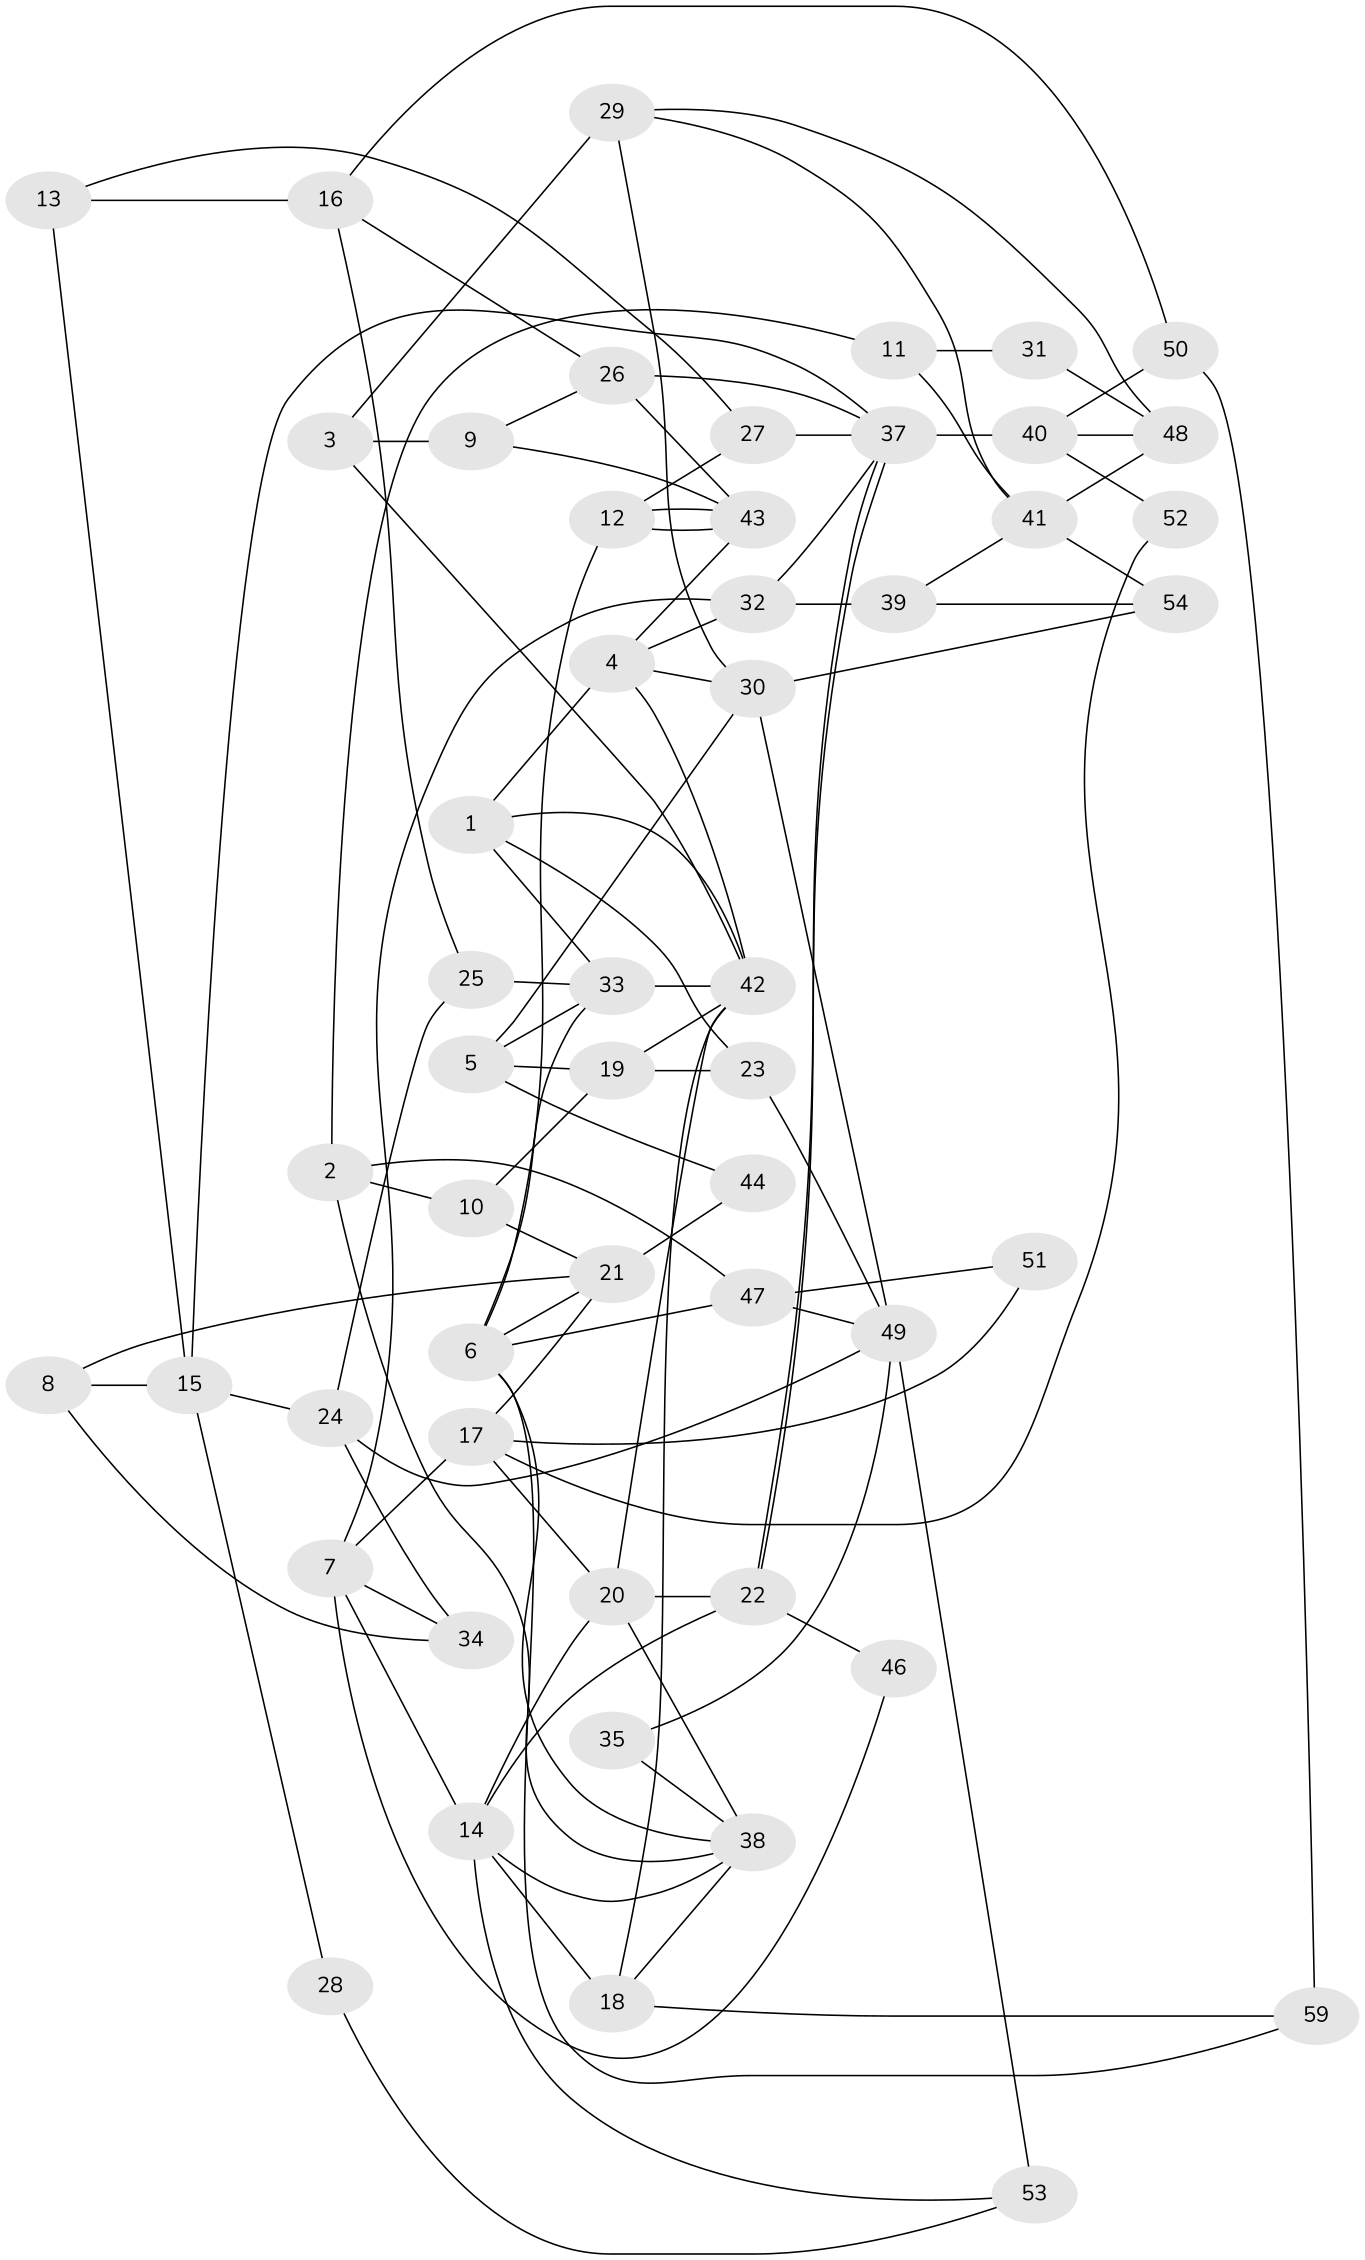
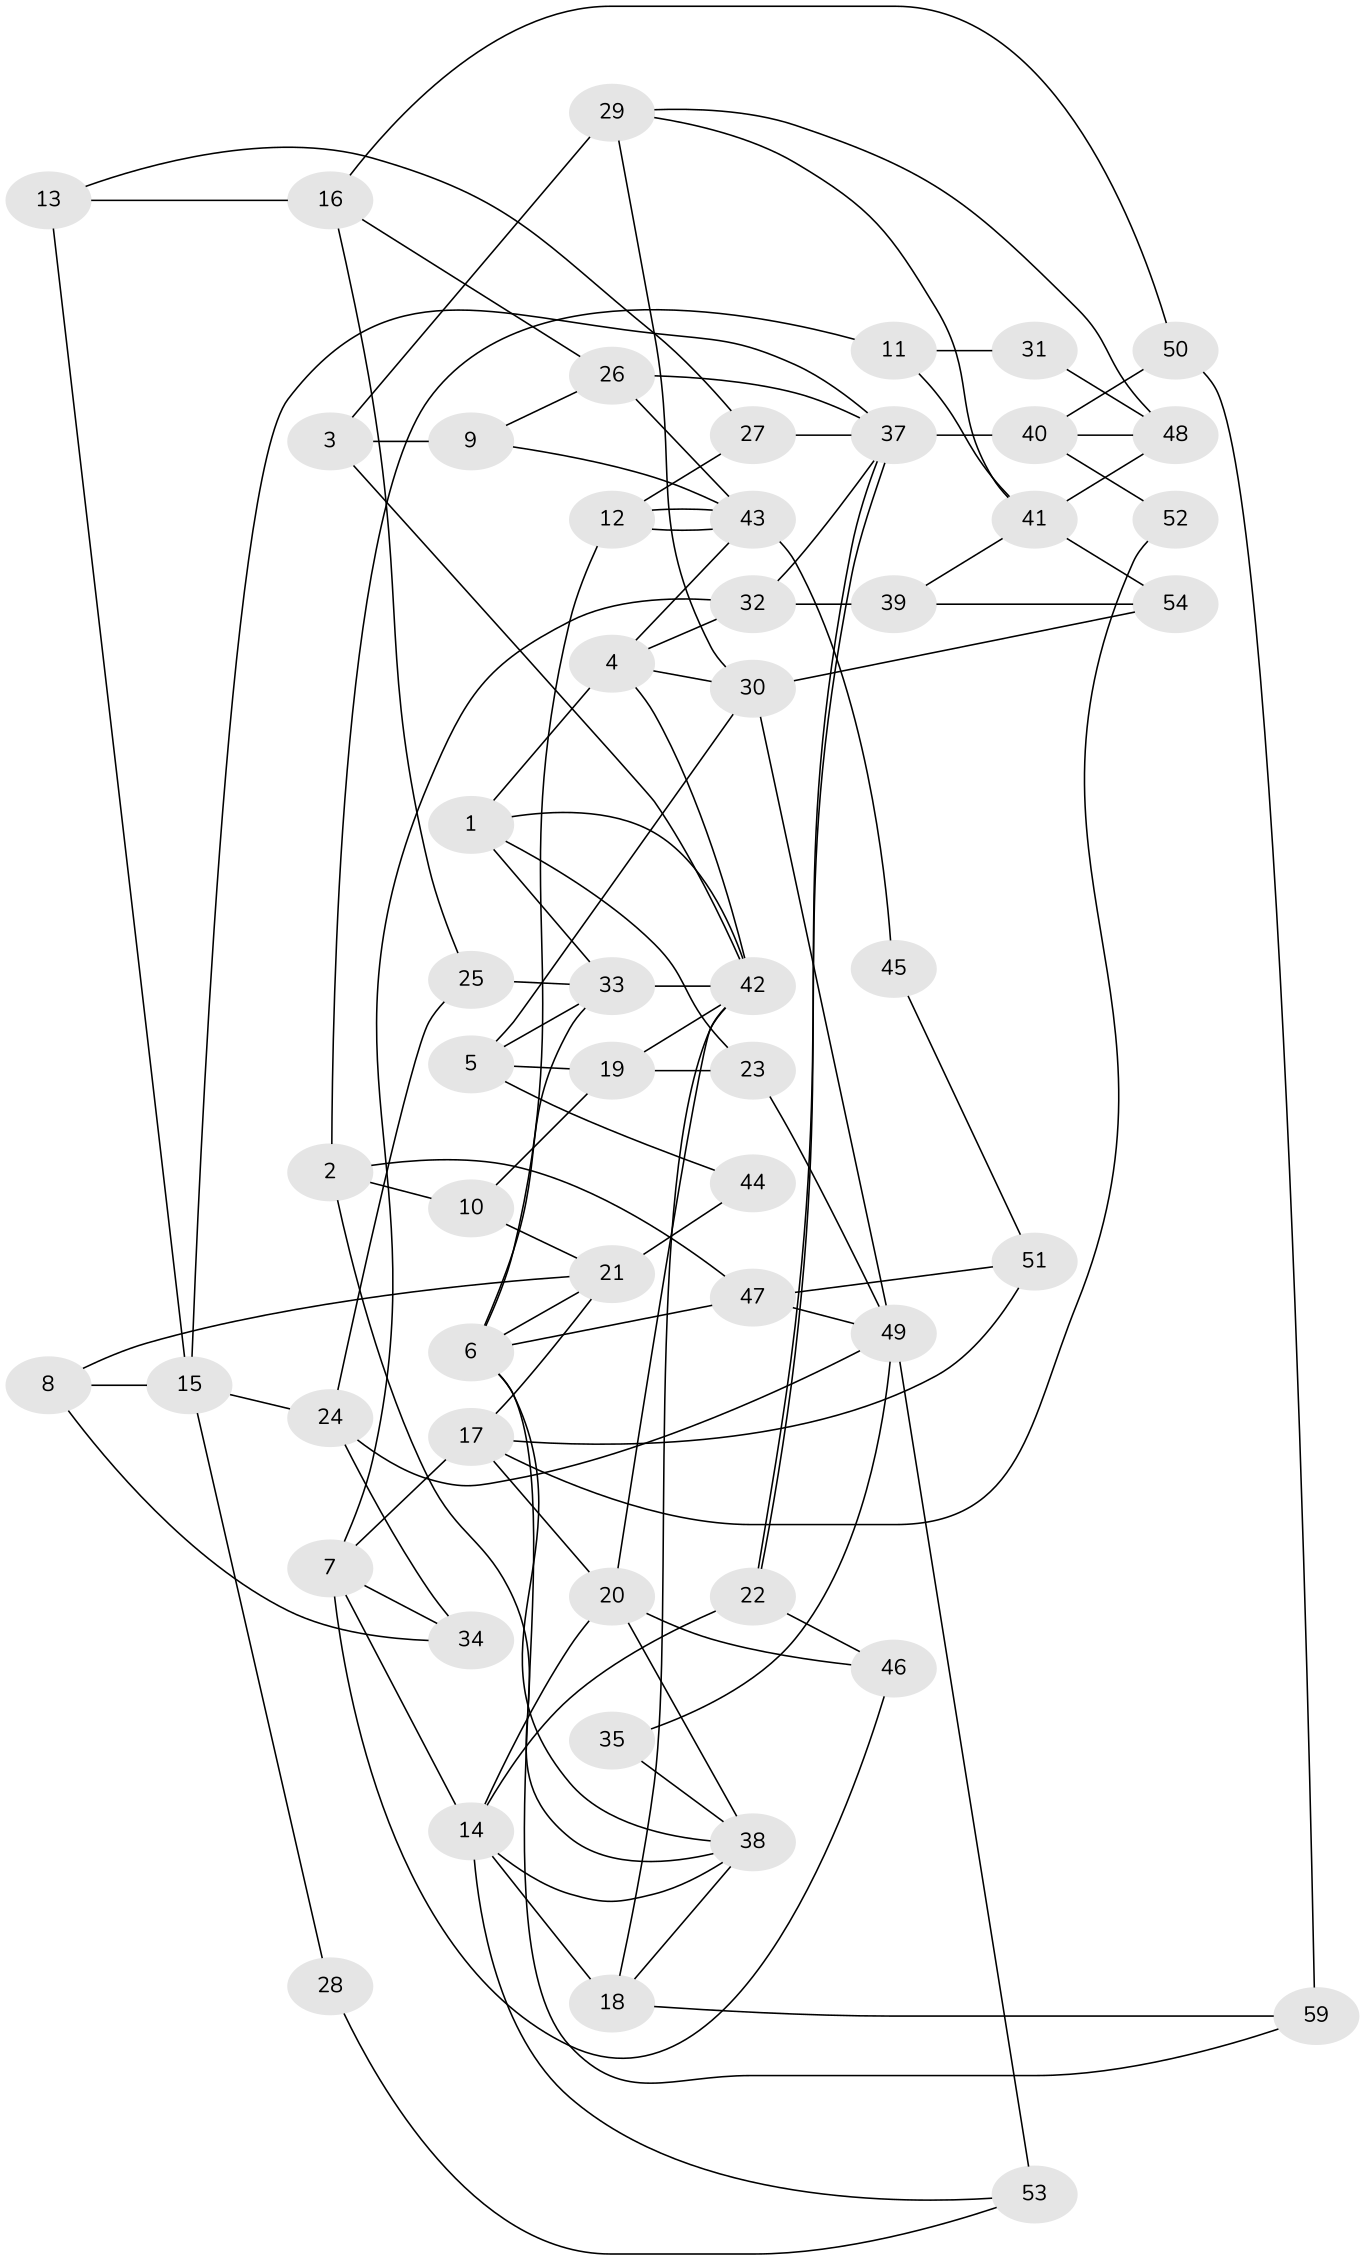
none -> (894, 969)
(683, 1597) -> (746, 1648)
